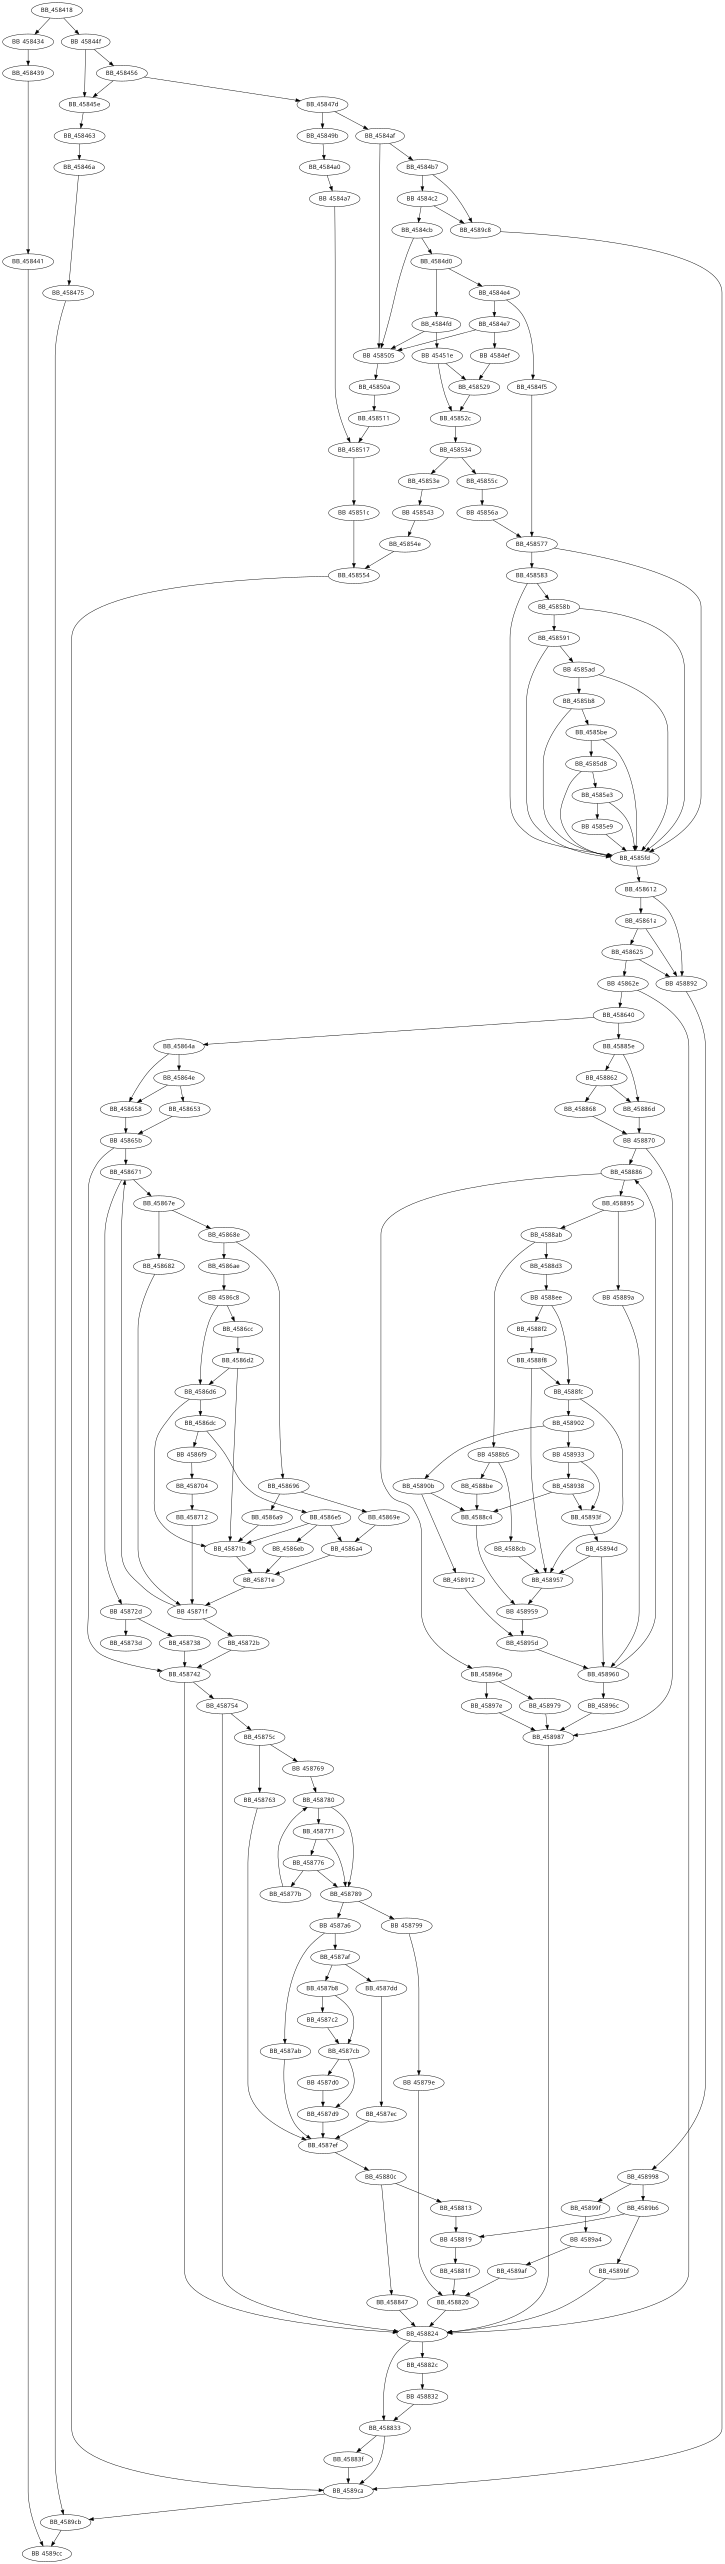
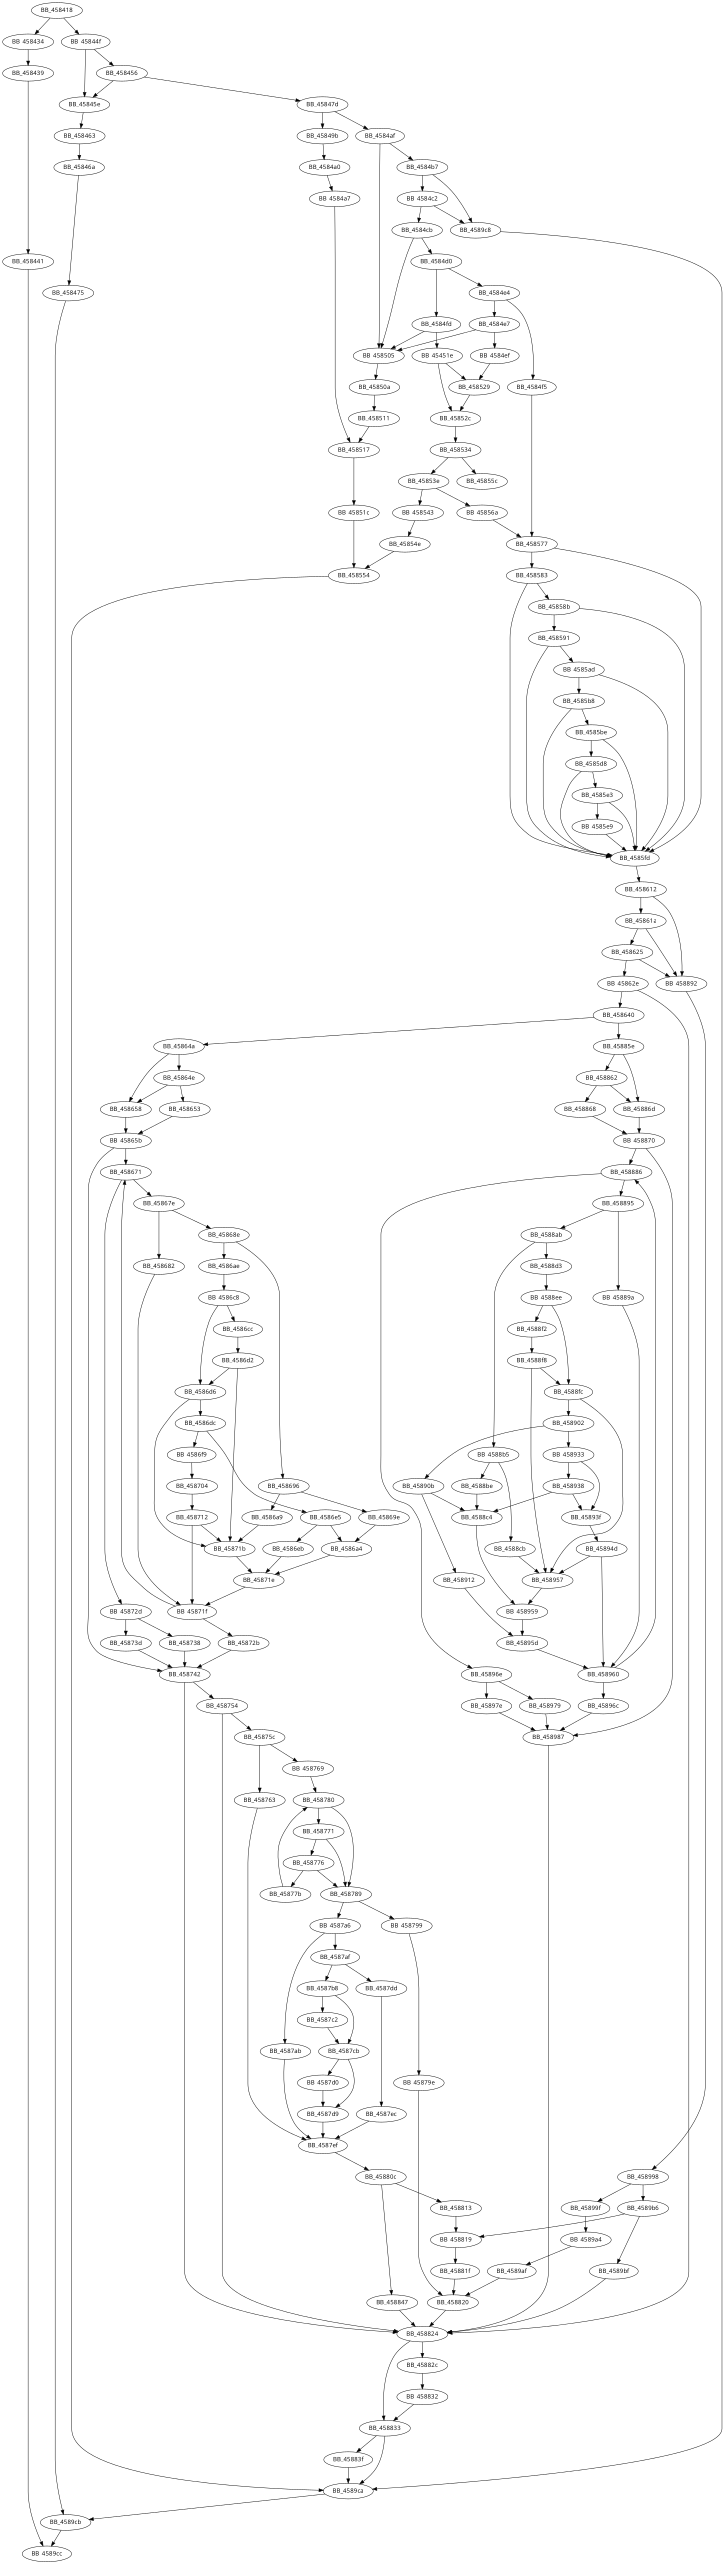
(482, 495) -> (451, 496)
(280, 1533) -> (209, 1532)
none -> (153, 1658)
